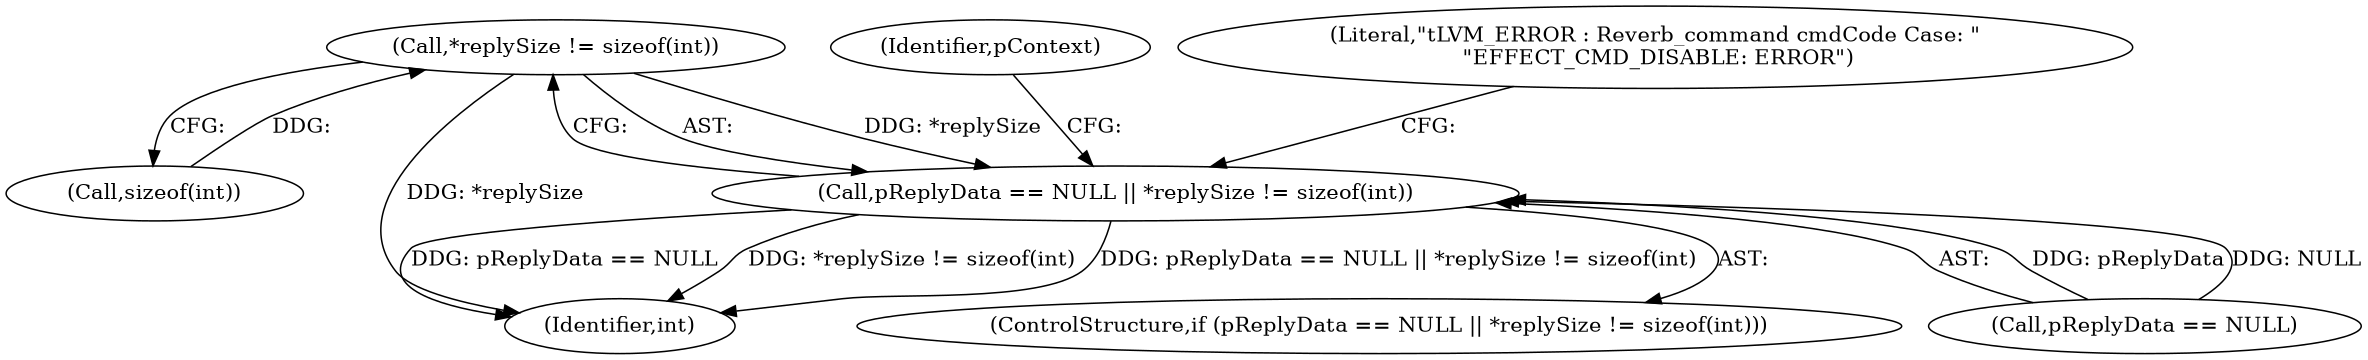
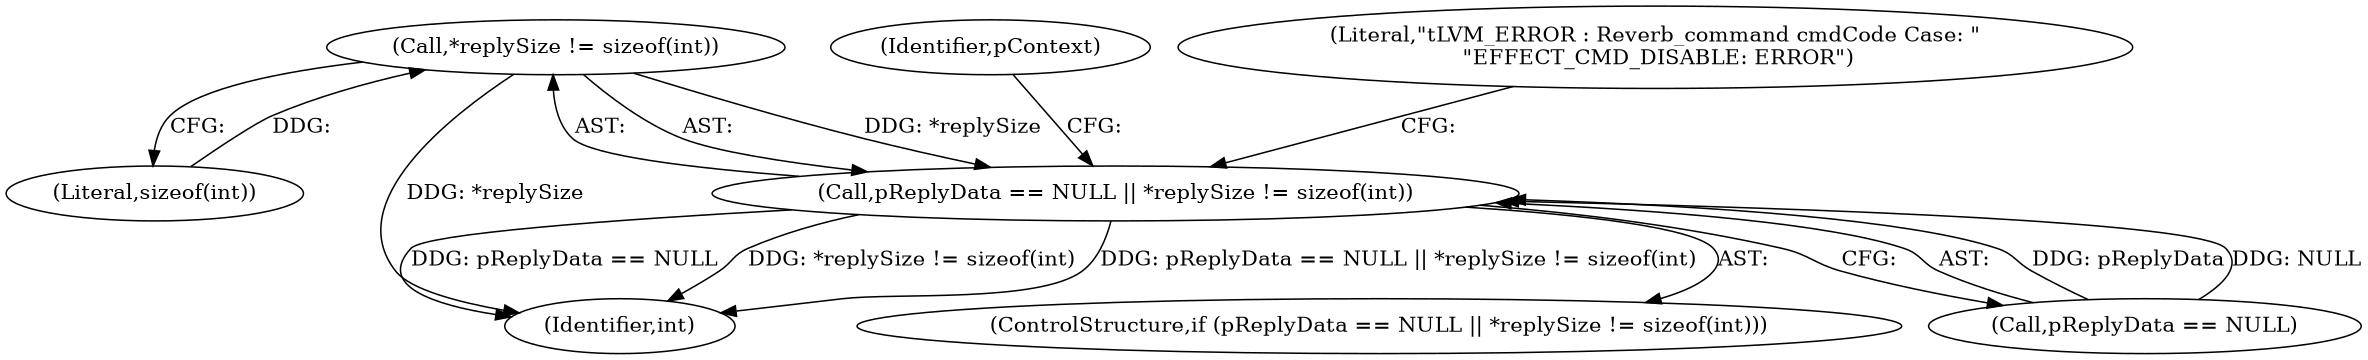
(604, 127) -> (604, 127)
(155, 193) -> (155, 193)
none -> (1737, 239)
